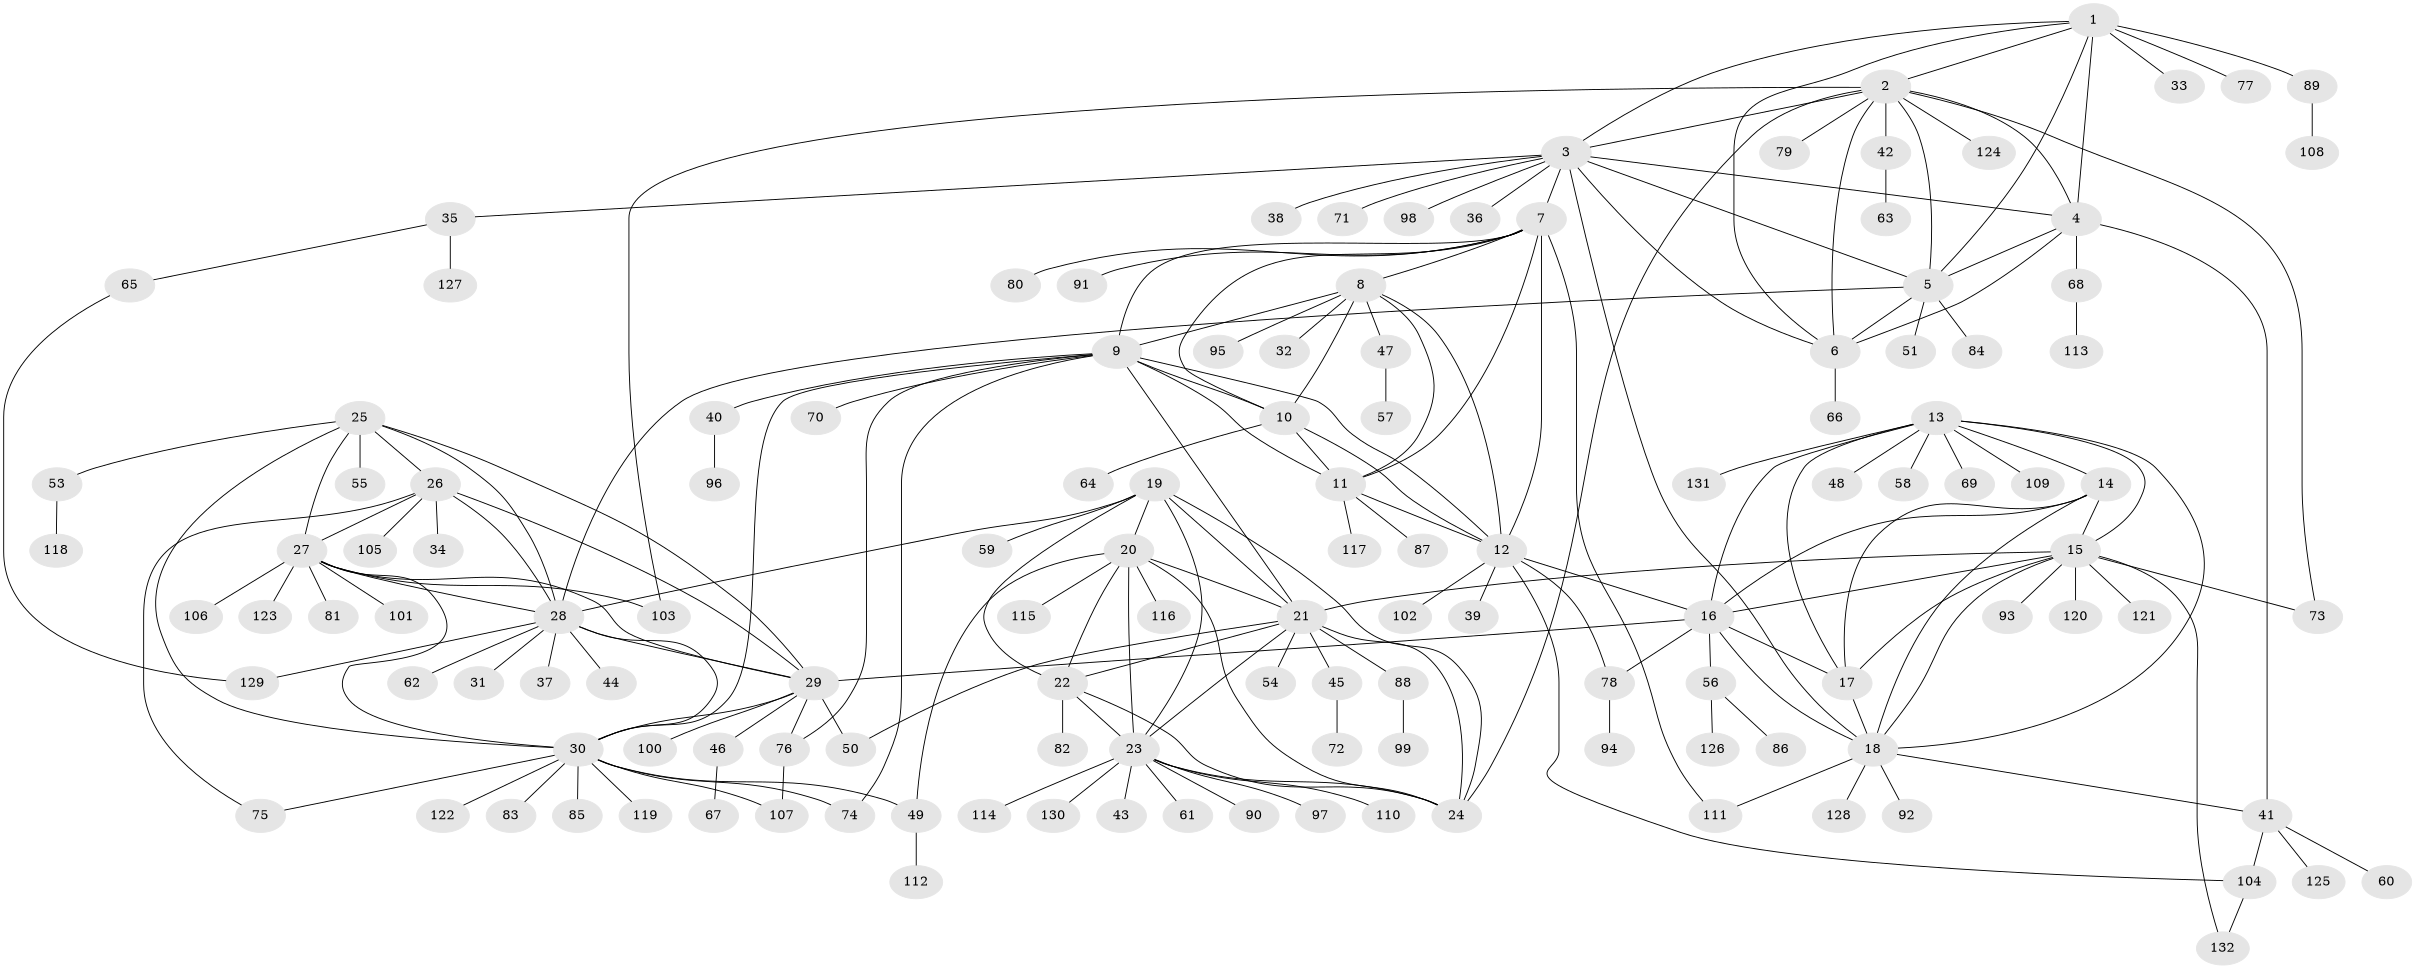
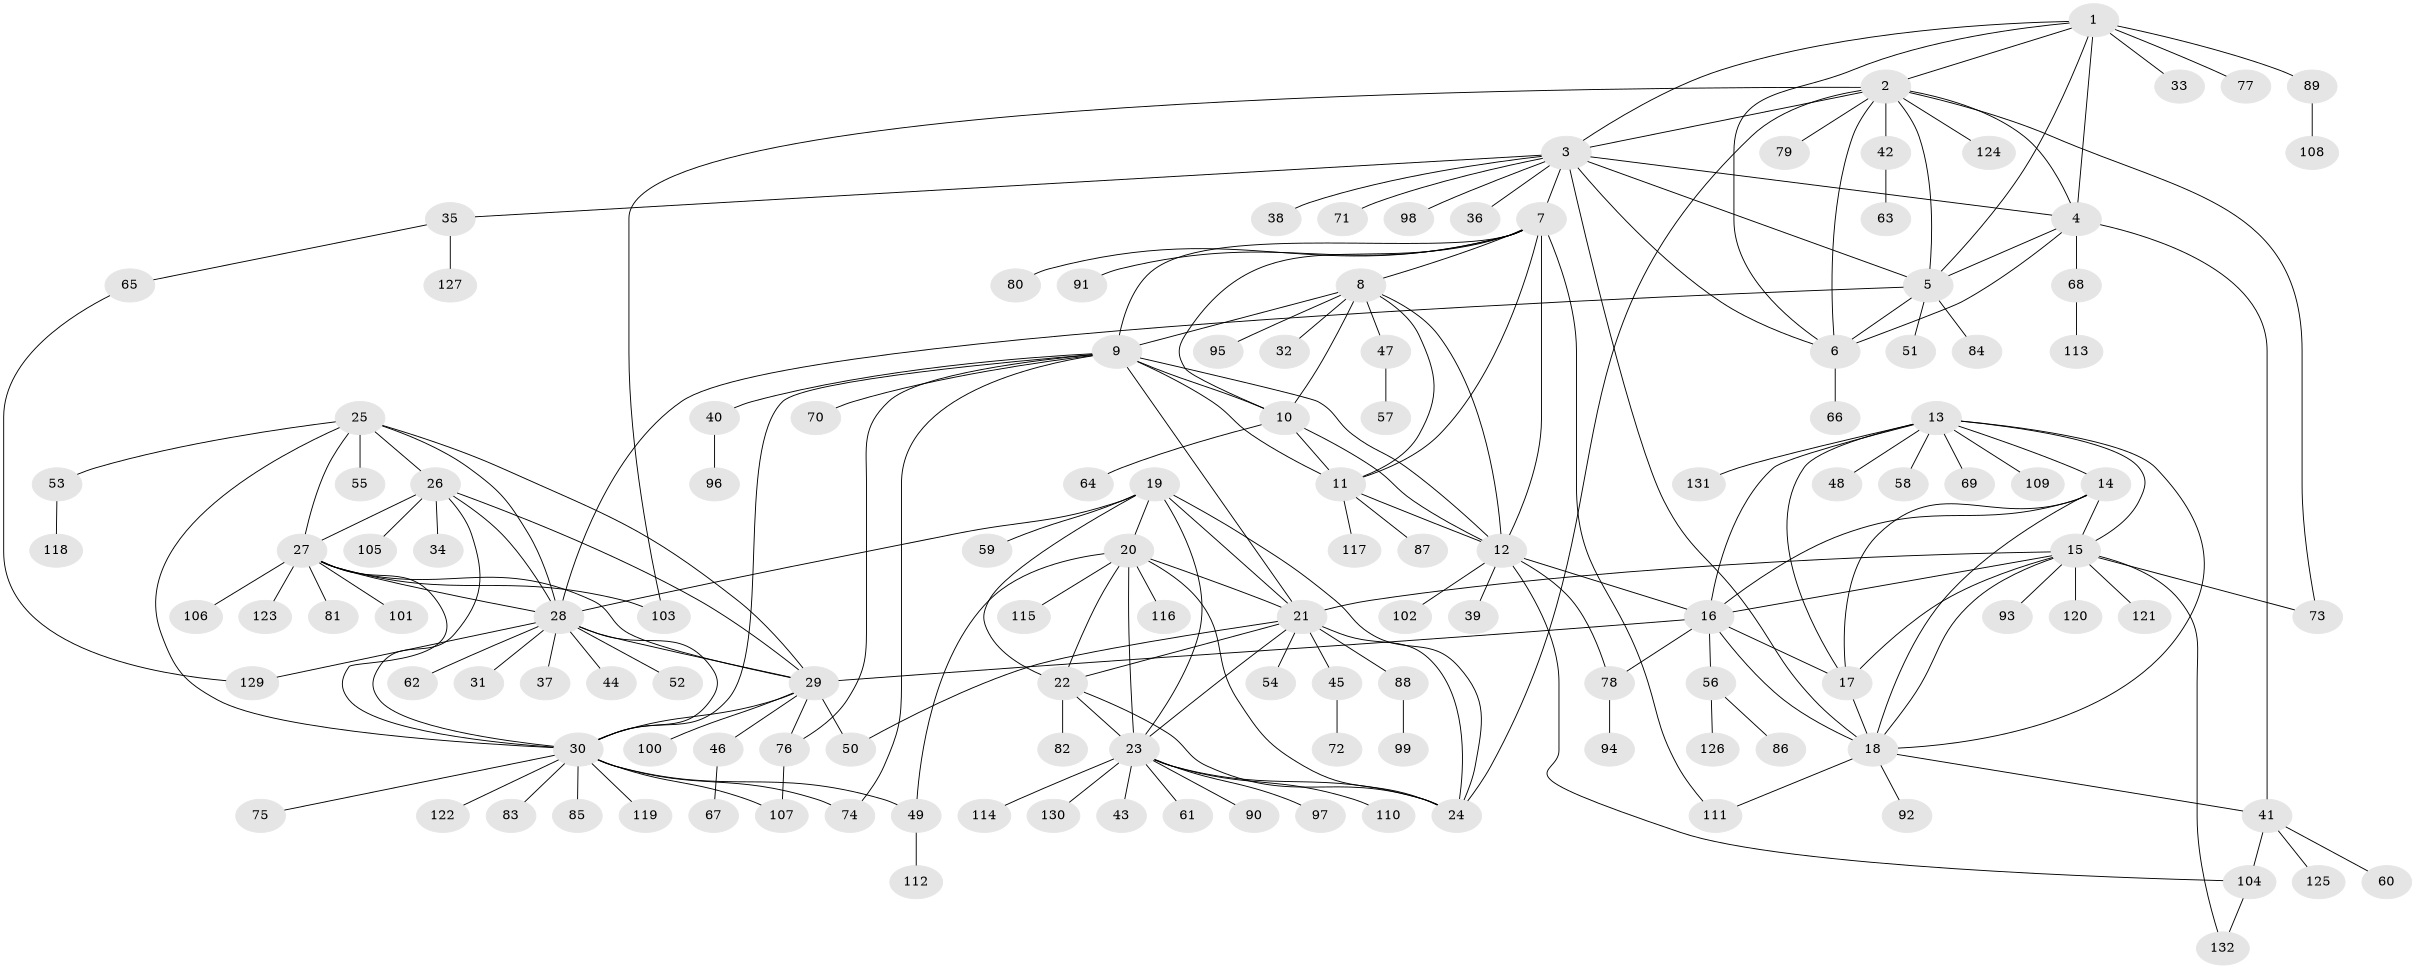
(155, 570) -> (378, 669)
none -> (678, 683)
(1839, 816) -> none
